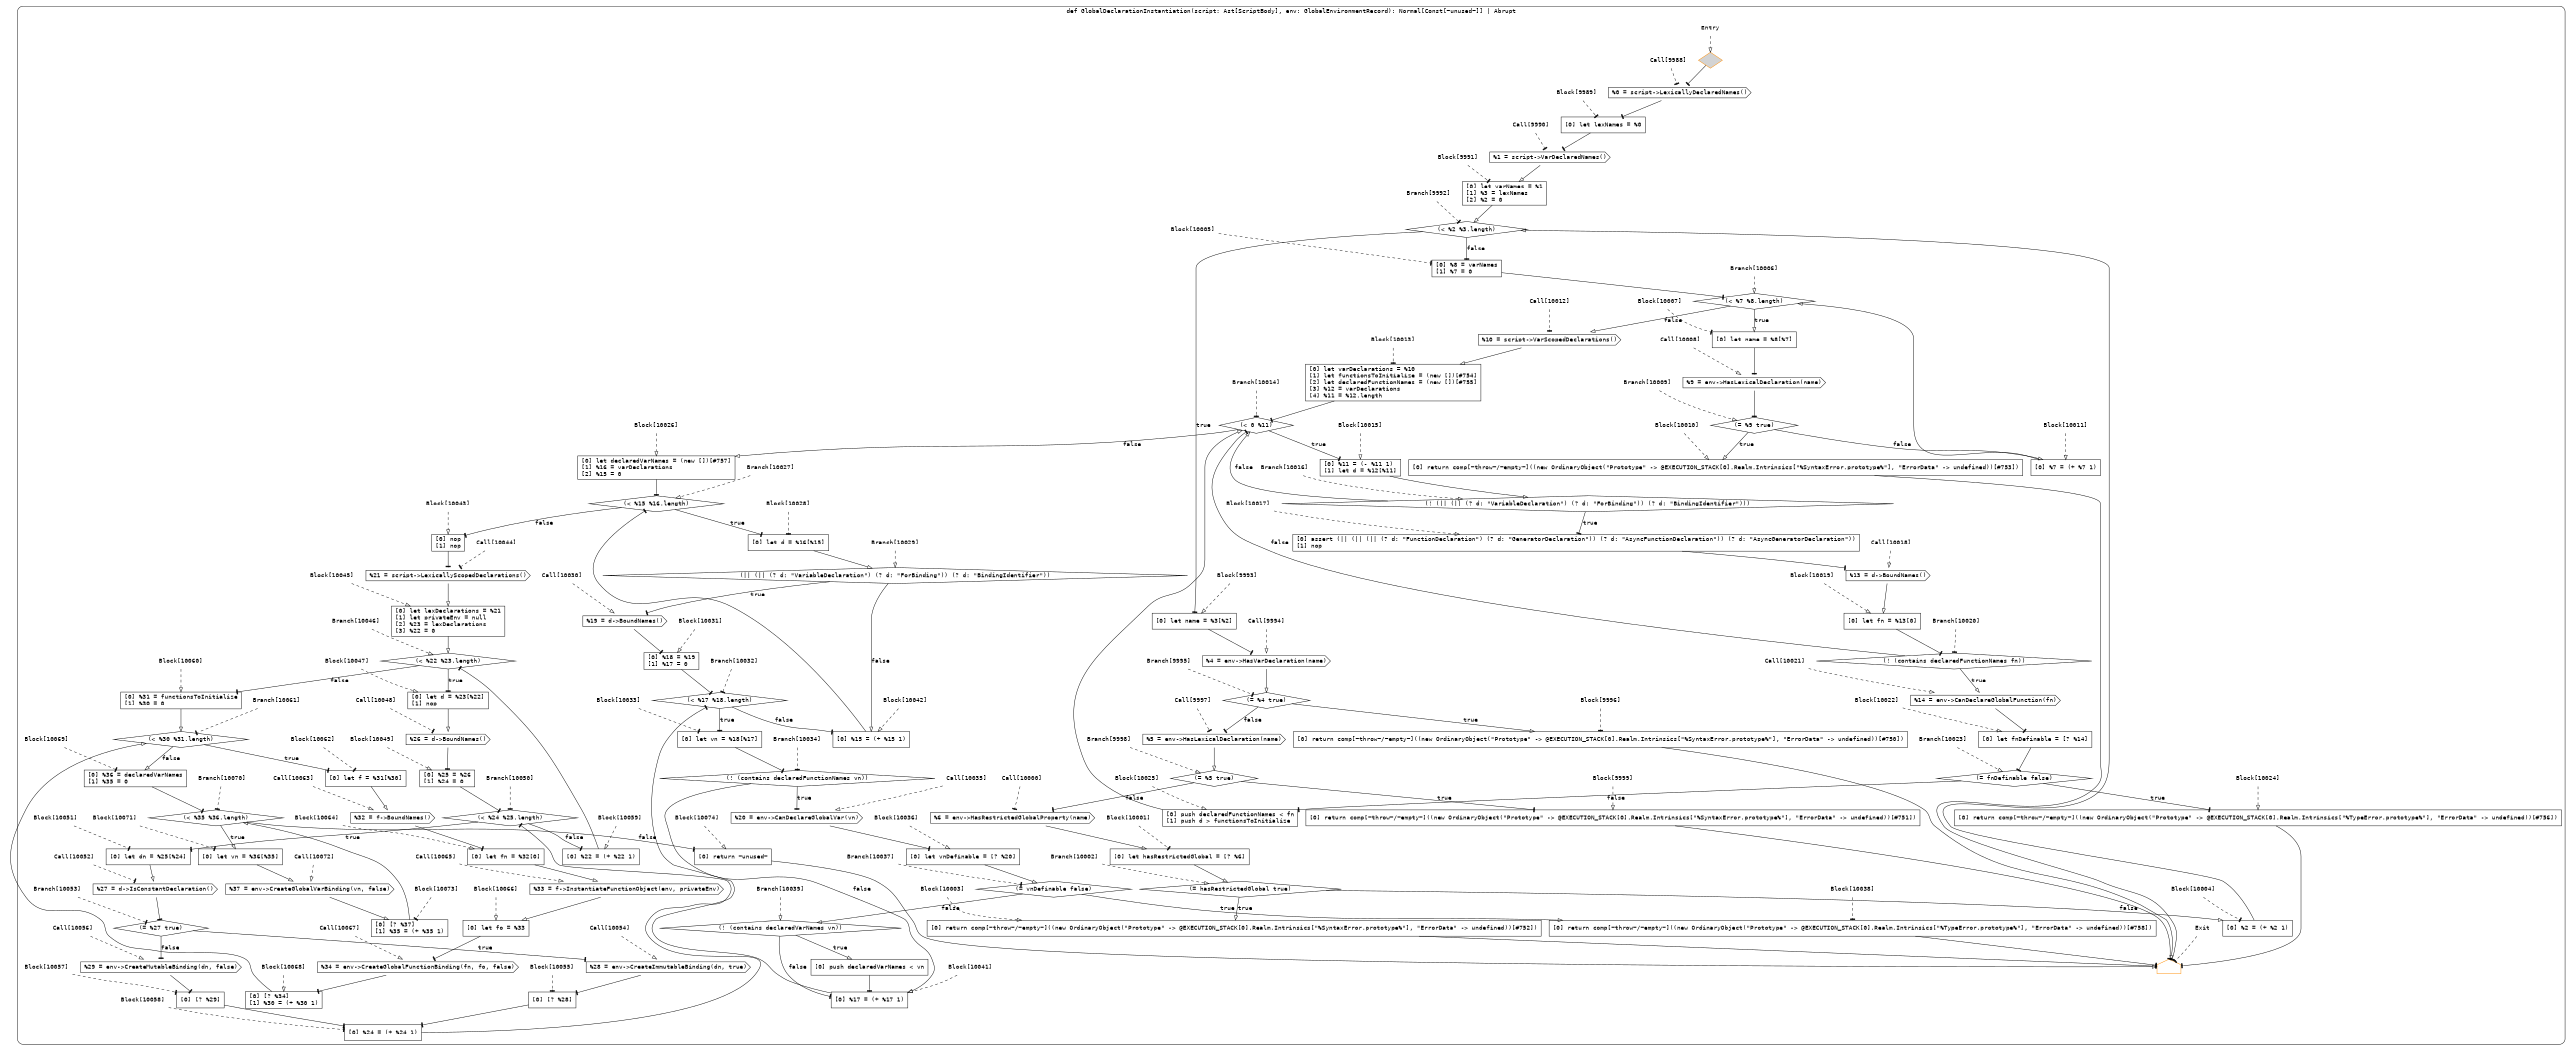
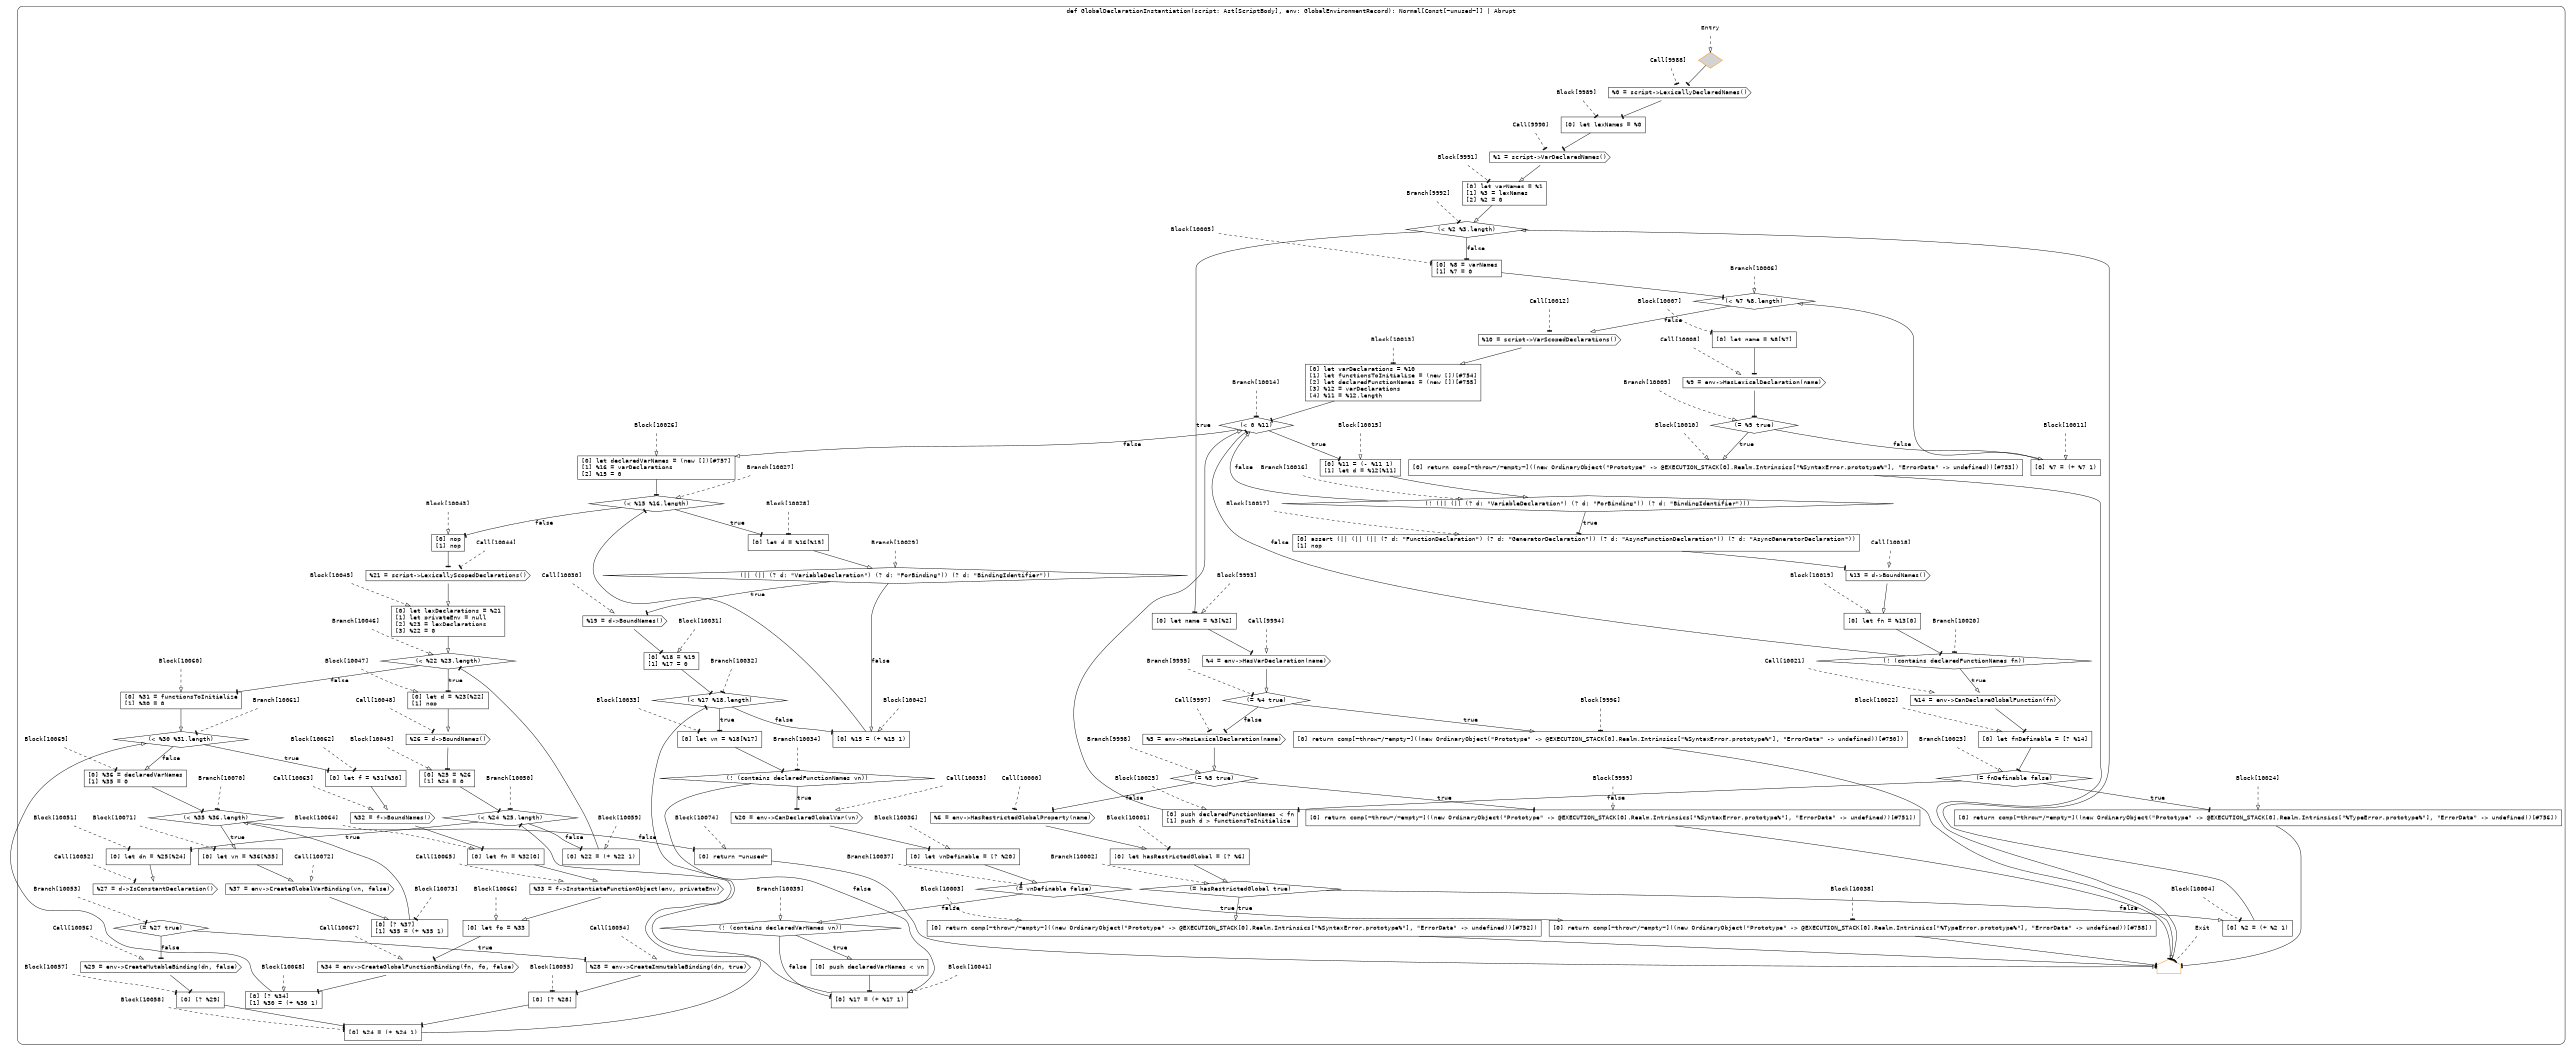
(1754, 318) -> none
(158, 908) -> none
